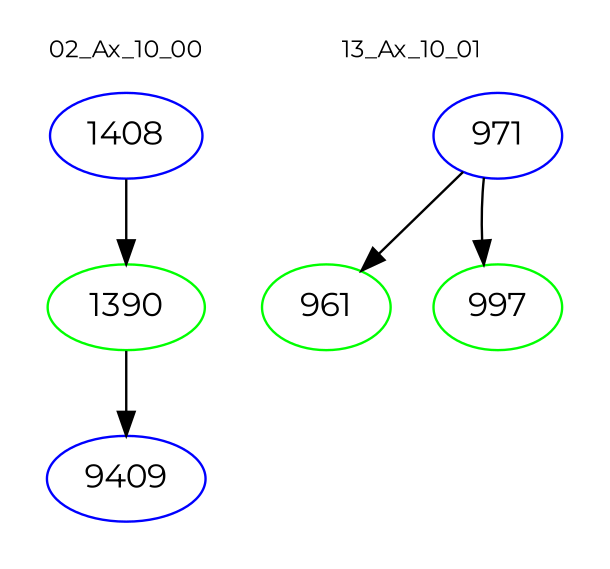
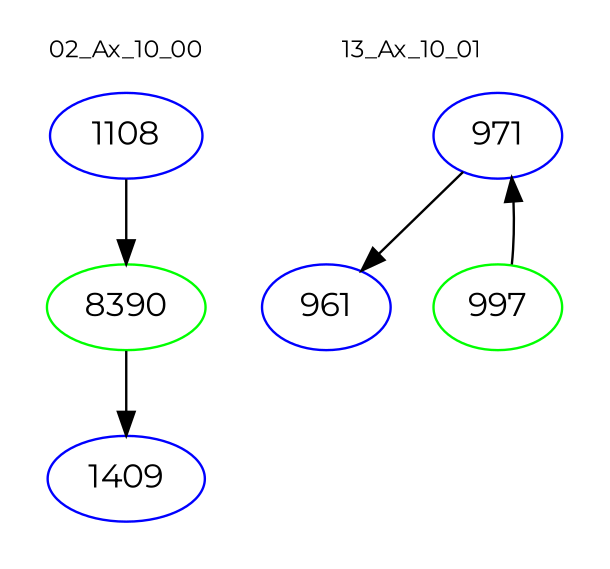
(126, 136) -> (126, 136)
(482, 209) -> (514, 233)
(126, 307) -> (126, 307)
(326, 307) -> (326, 307)
(126, 479) -> (126, 479)
